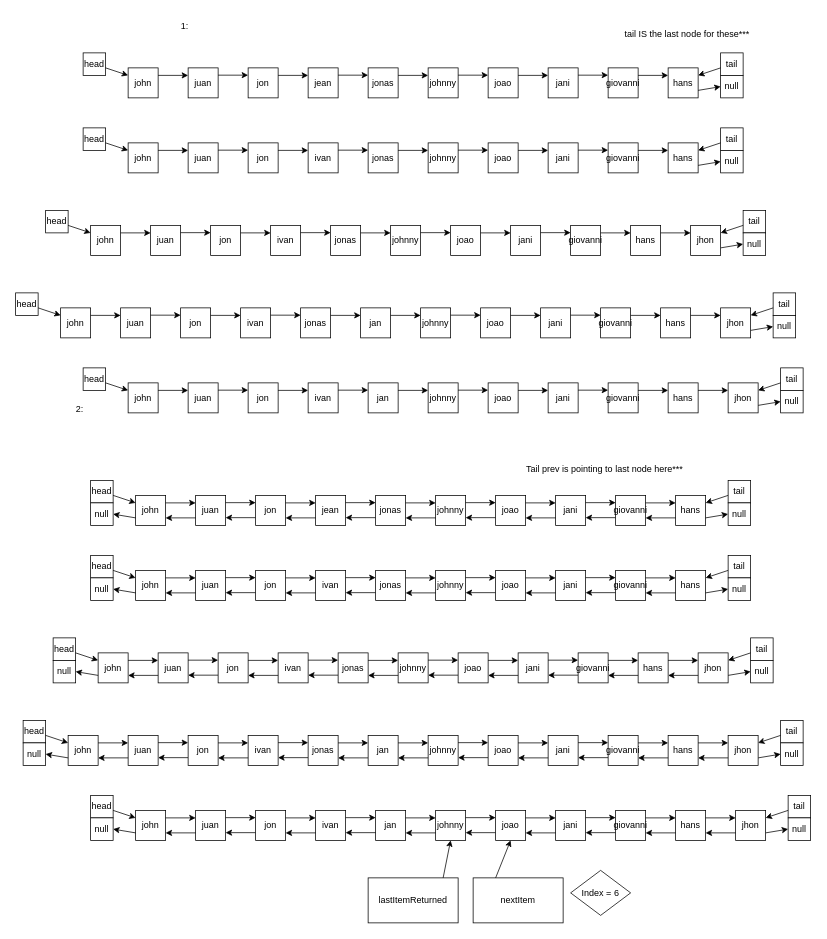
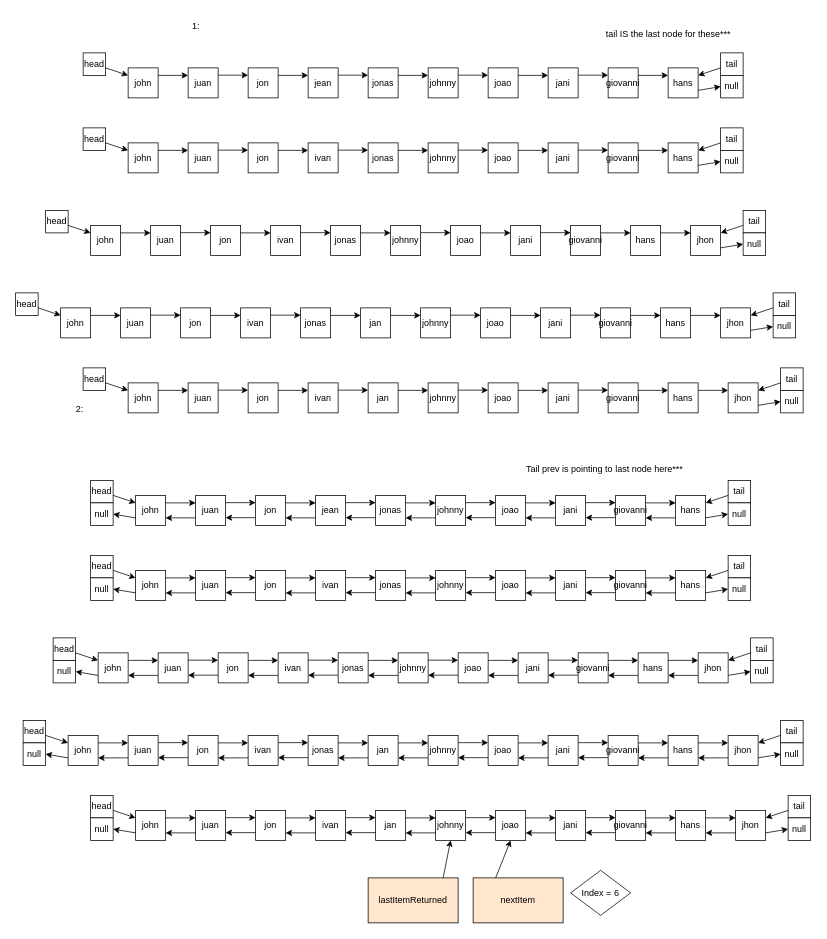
(184, 27) -> (195, 27)
(687, 34) -> (668, 34)
(413, 900) -> (413, 900)
(518, 900) -> (518, 900)
